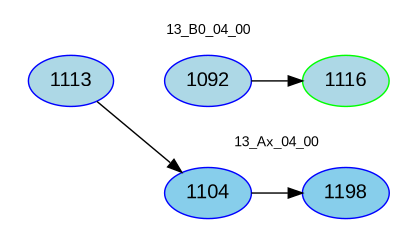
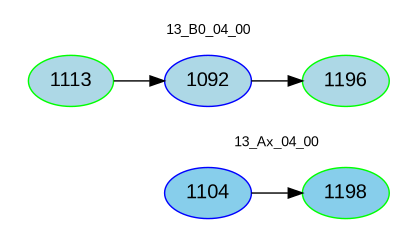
(71, 81) -> (71, 81)
(346, 81) -> (346, 81)
(134, 132) -> (132, 81)
(346, 193) -> (346, 193)
